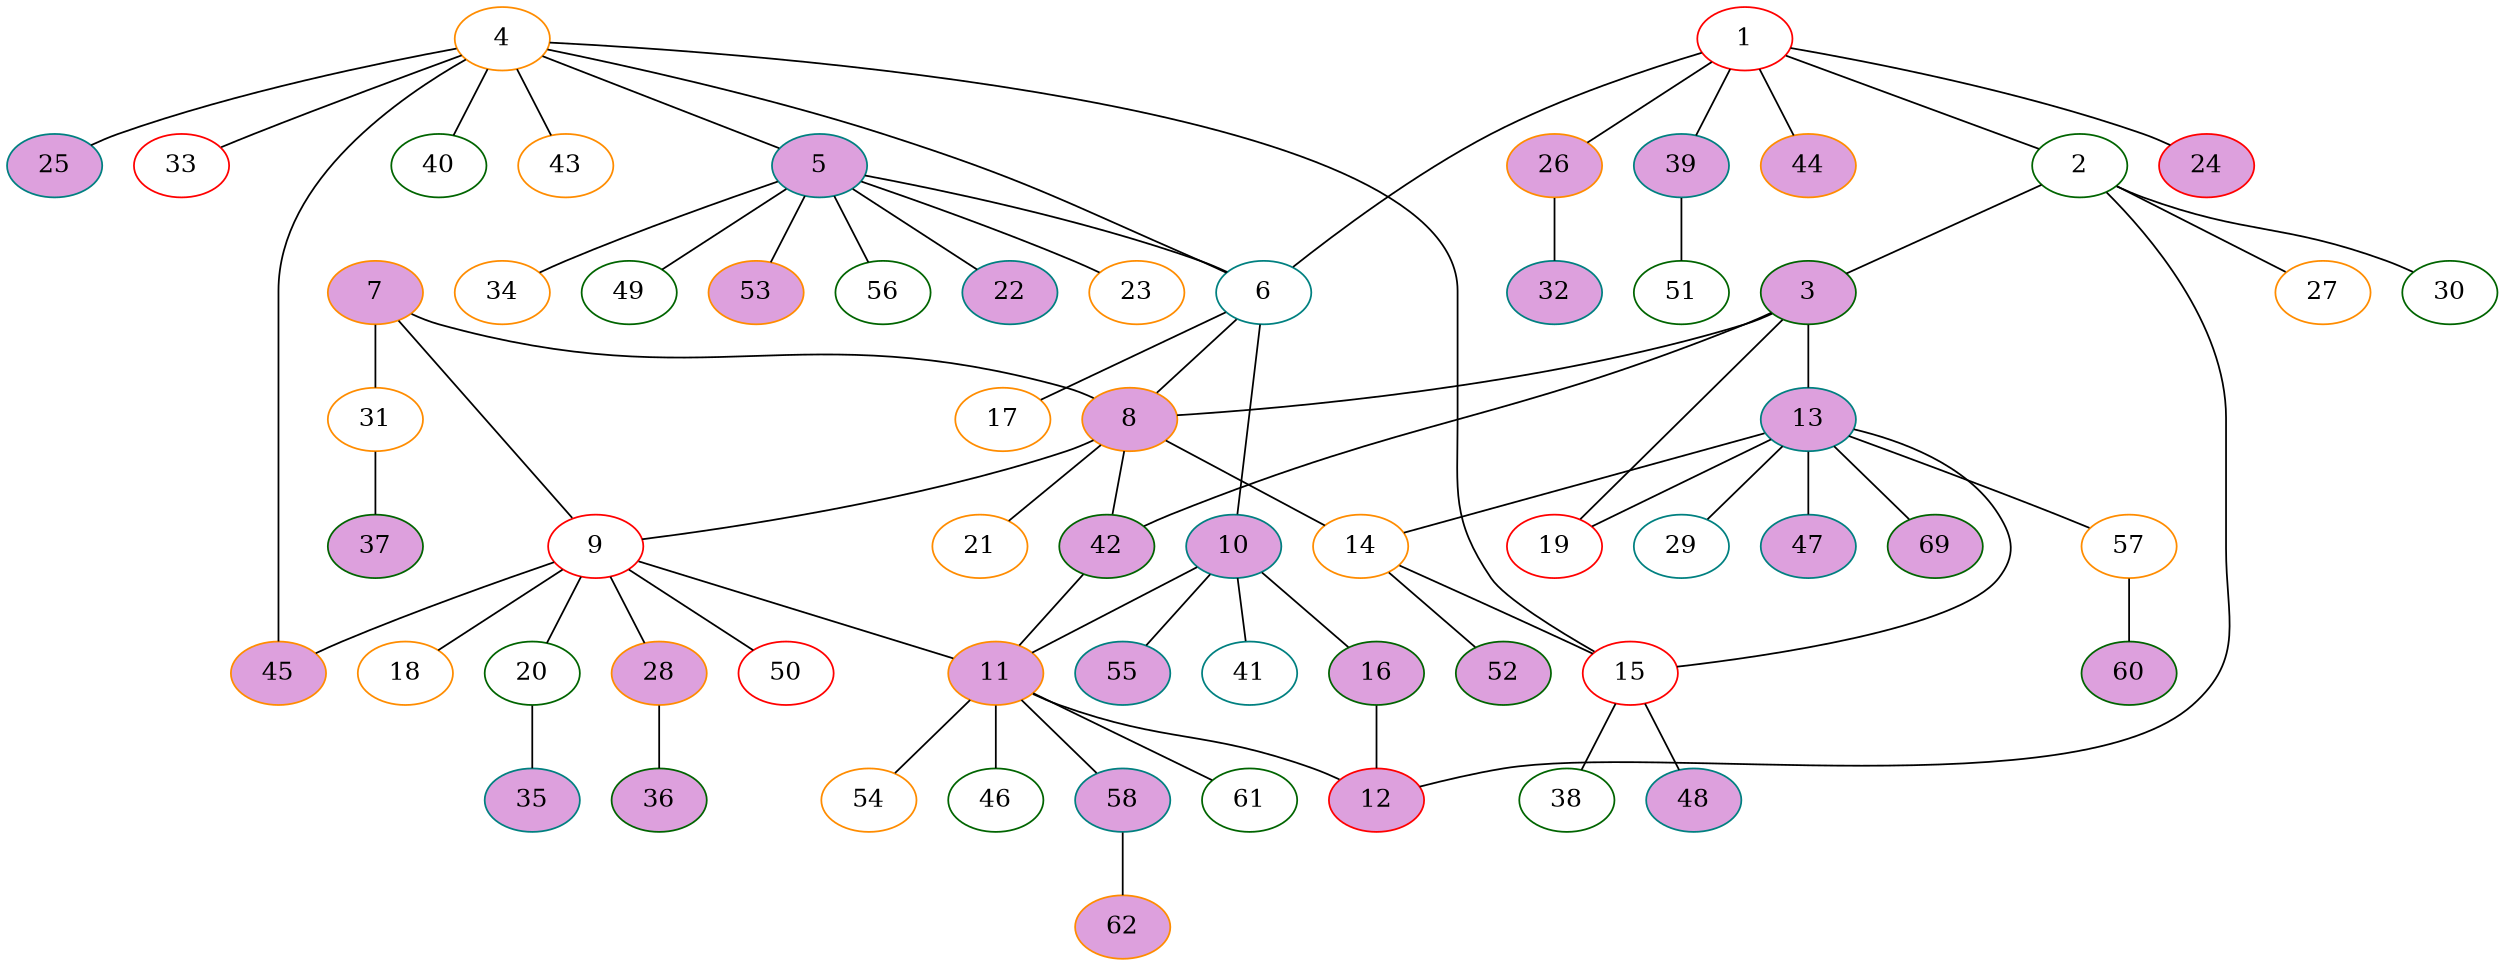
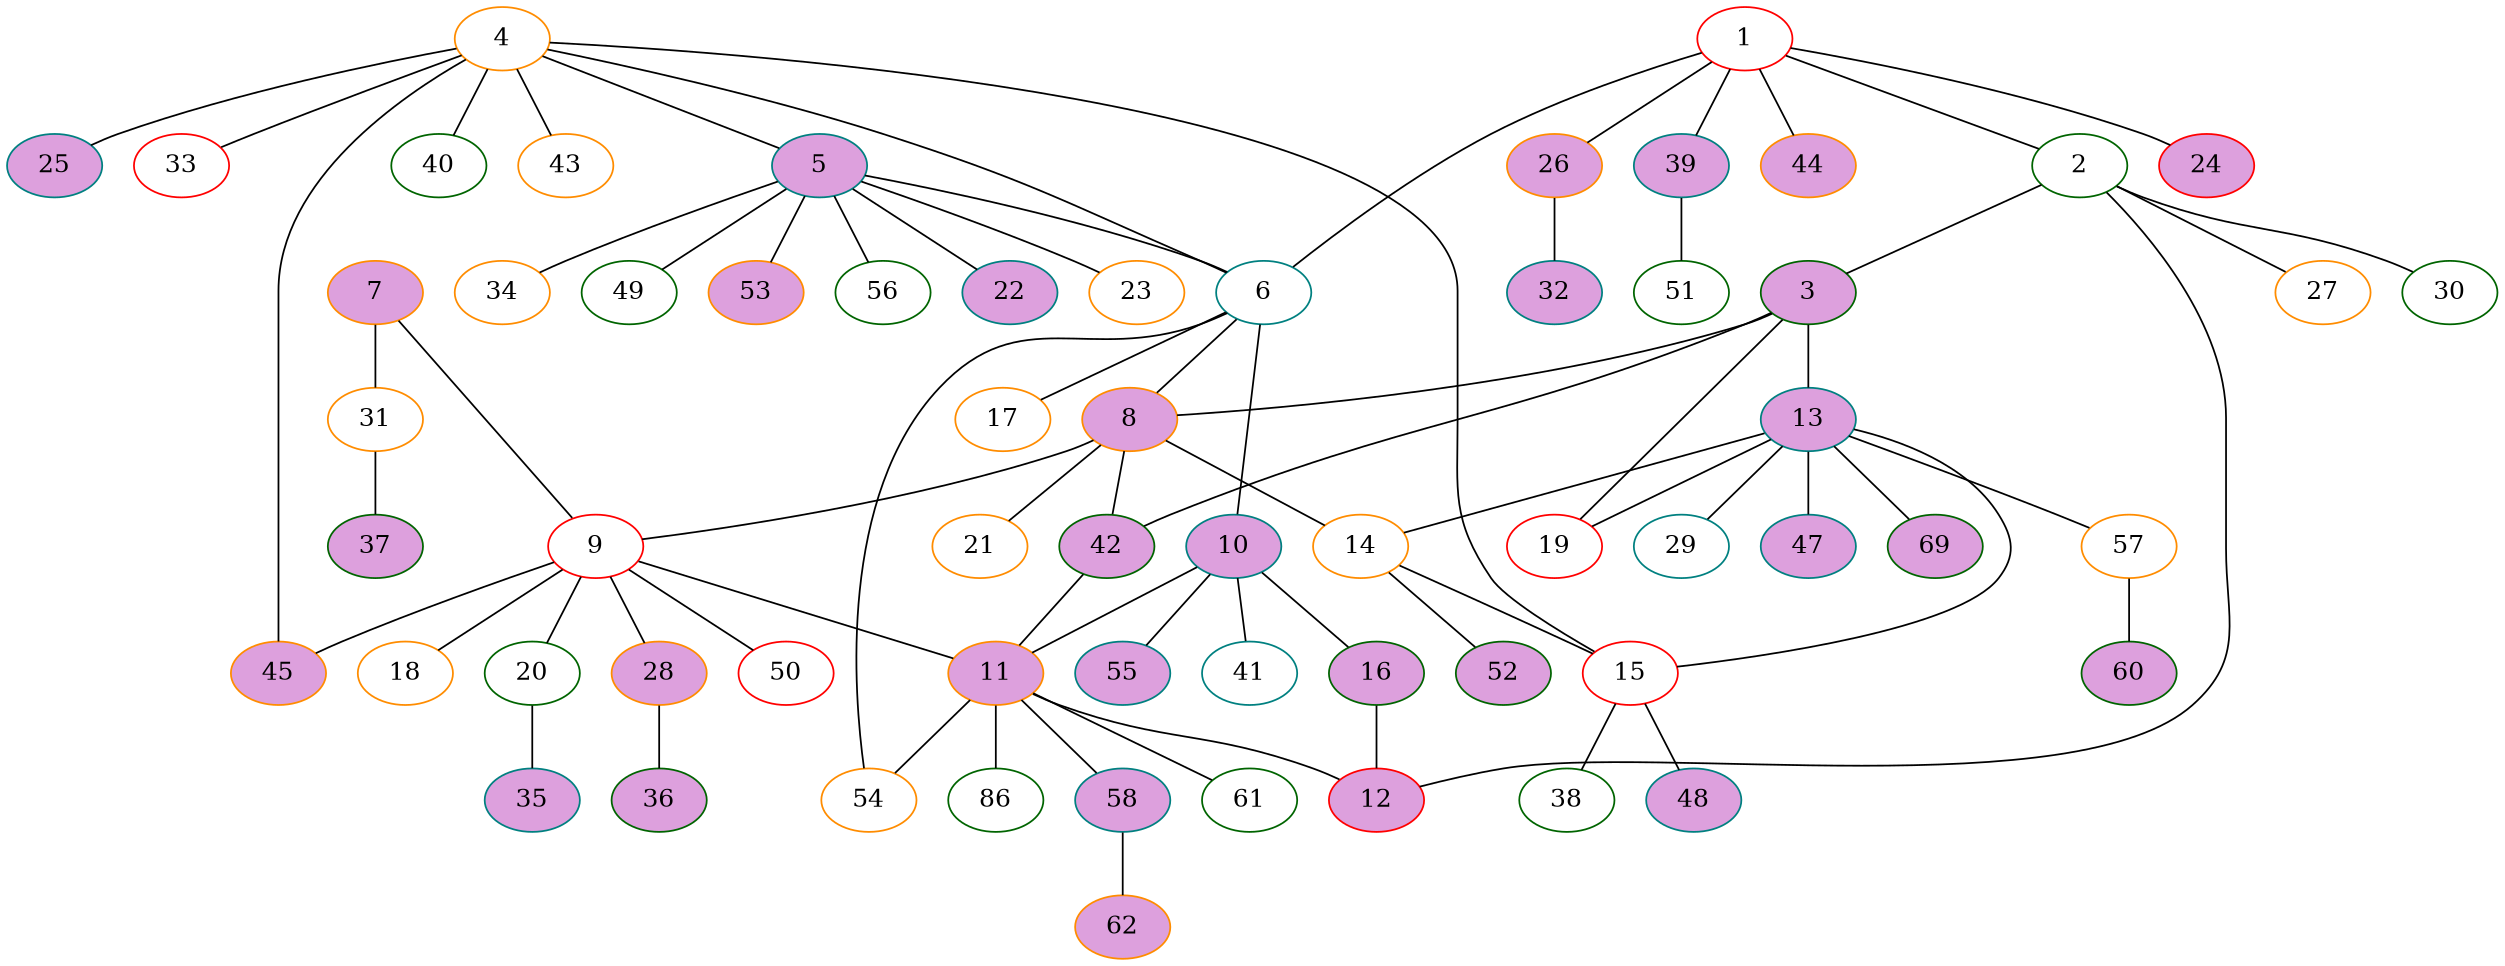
(753, 356) -> none
none -> (911, 425)
(996, 800) -> (996, 800)
